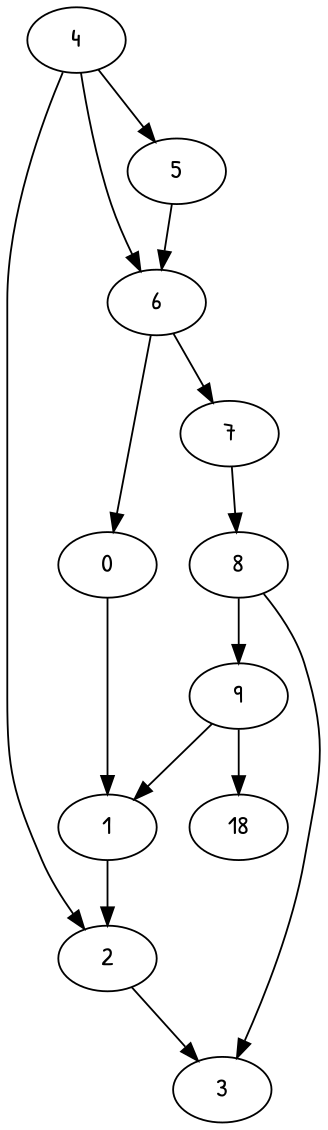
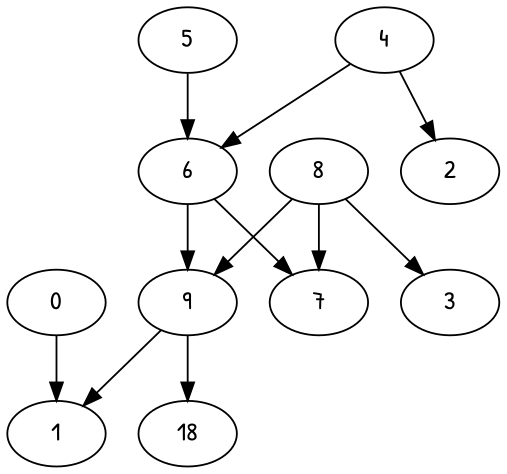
(121, 98) -> none
(134, 424) -> (188, 228)
(234, 490) -> (319, 228)
(108, 884) -> none
(159, 1017) -> none
